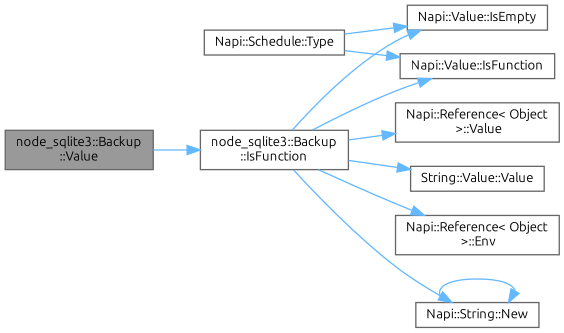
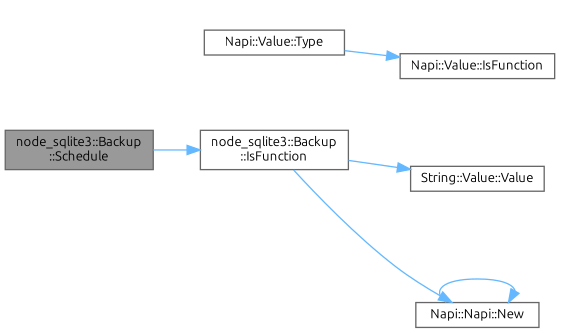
(477, 18) -> none
(274, 43) -> (274, 43)
(364, 104) -> none
(477, 122) -> none
(79, 150) -> (79, 150)
(477, 235) -> none
(477, 315) -> (477, 315)
